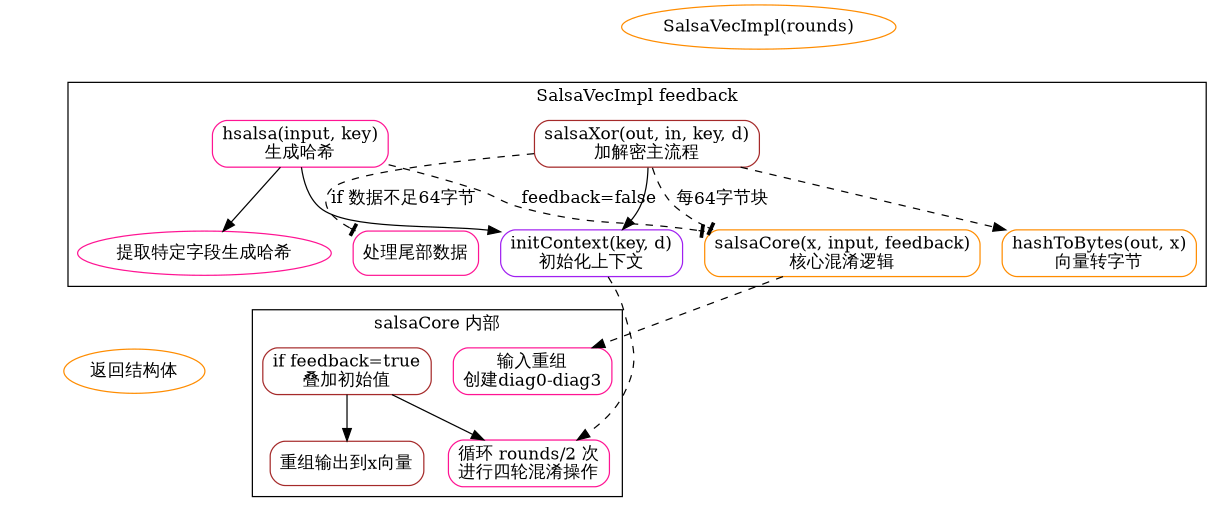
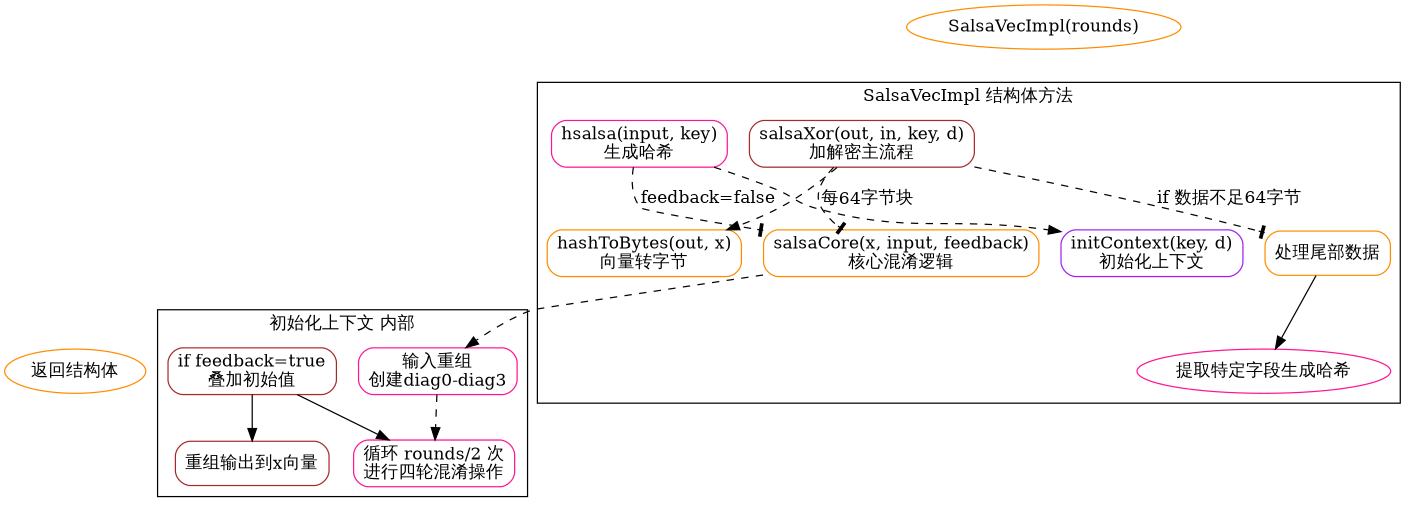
(637, 96) -> (969, 96)
(644, 195) -> none
(250, 202) -> (1299, 307)
(380, 224) -> (877, 221)
(416, 253) -> (1328, 253)
(437, 324) -> (343, 324)
(634, 361) -> (436, 411)
